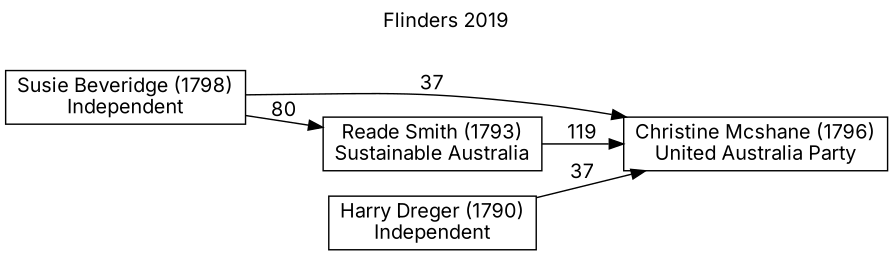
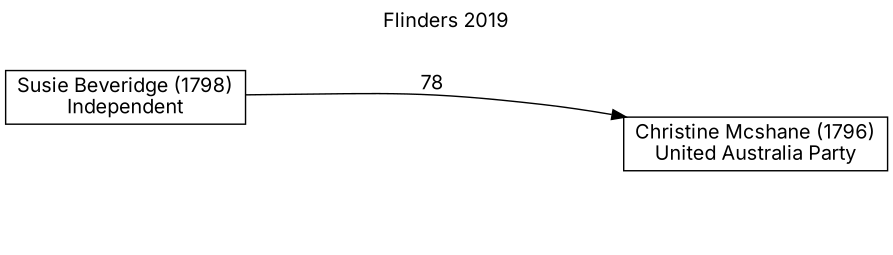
(433, 84) -> (433, 84)
(433, 144) -> none
(433, 223) -> none
